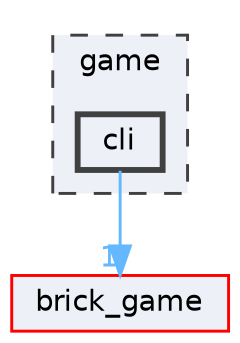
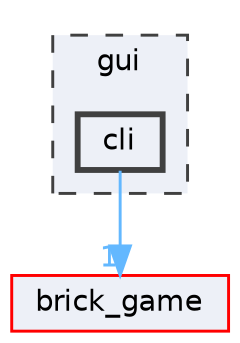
(120, 63) -> (120, 63)
